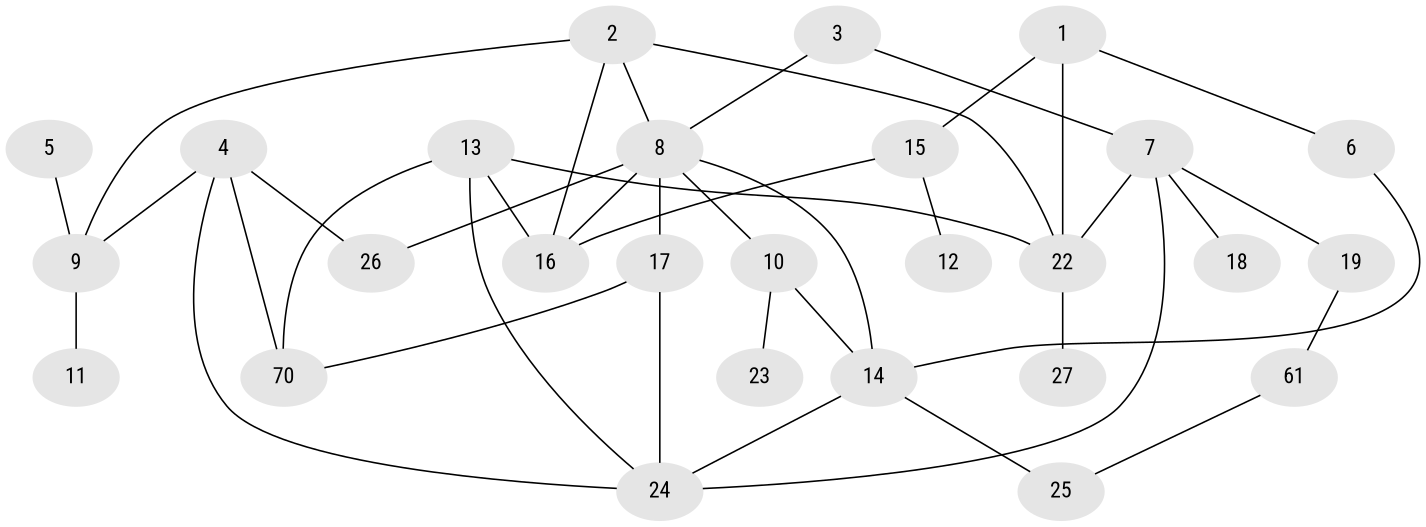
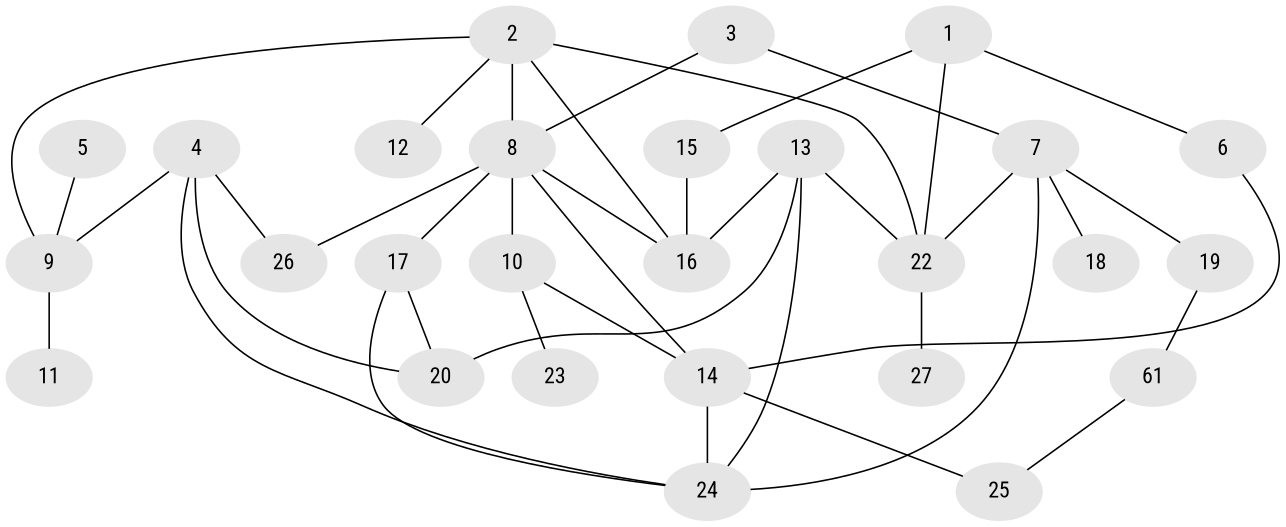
(931, 205) -> (455, 92)
(284, 377) -> (441, 377)
